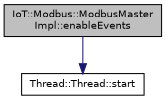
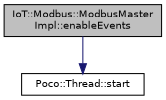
(83, 84) -> (83, 84)
